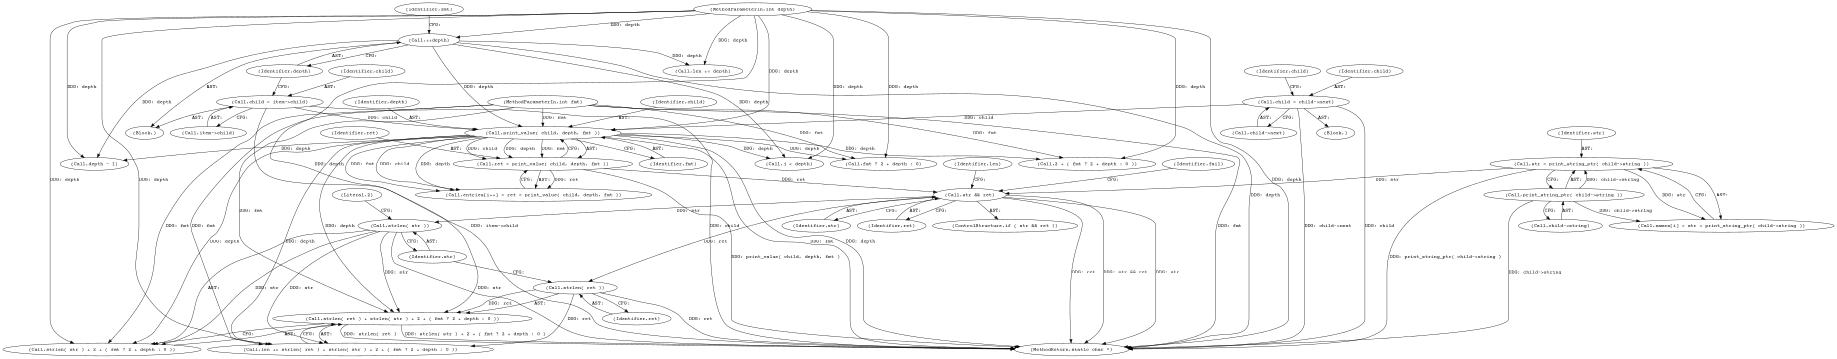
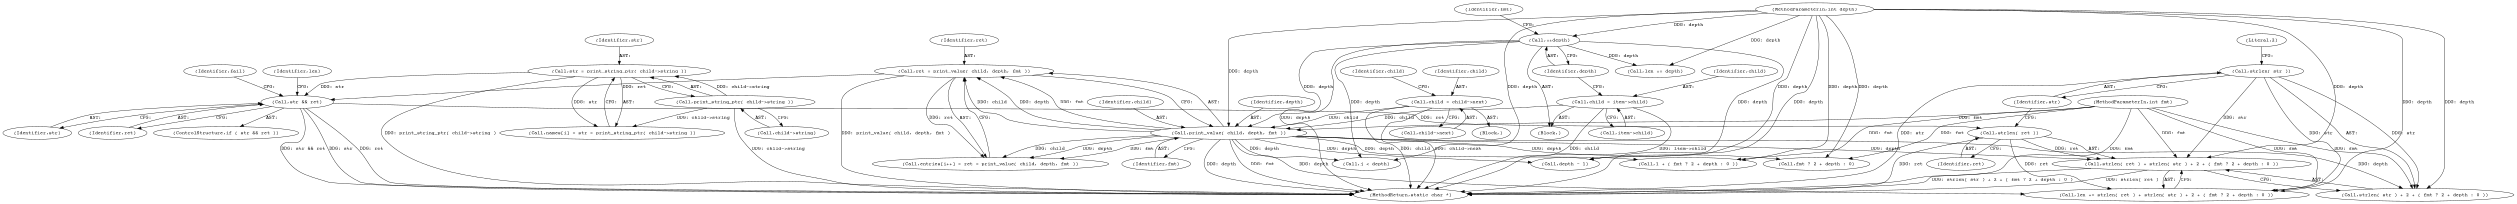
(1087, 164) -> (1688, 164)
(699, 207) -> none
